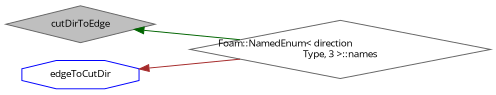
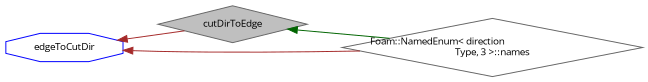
none -> (156, 35)
